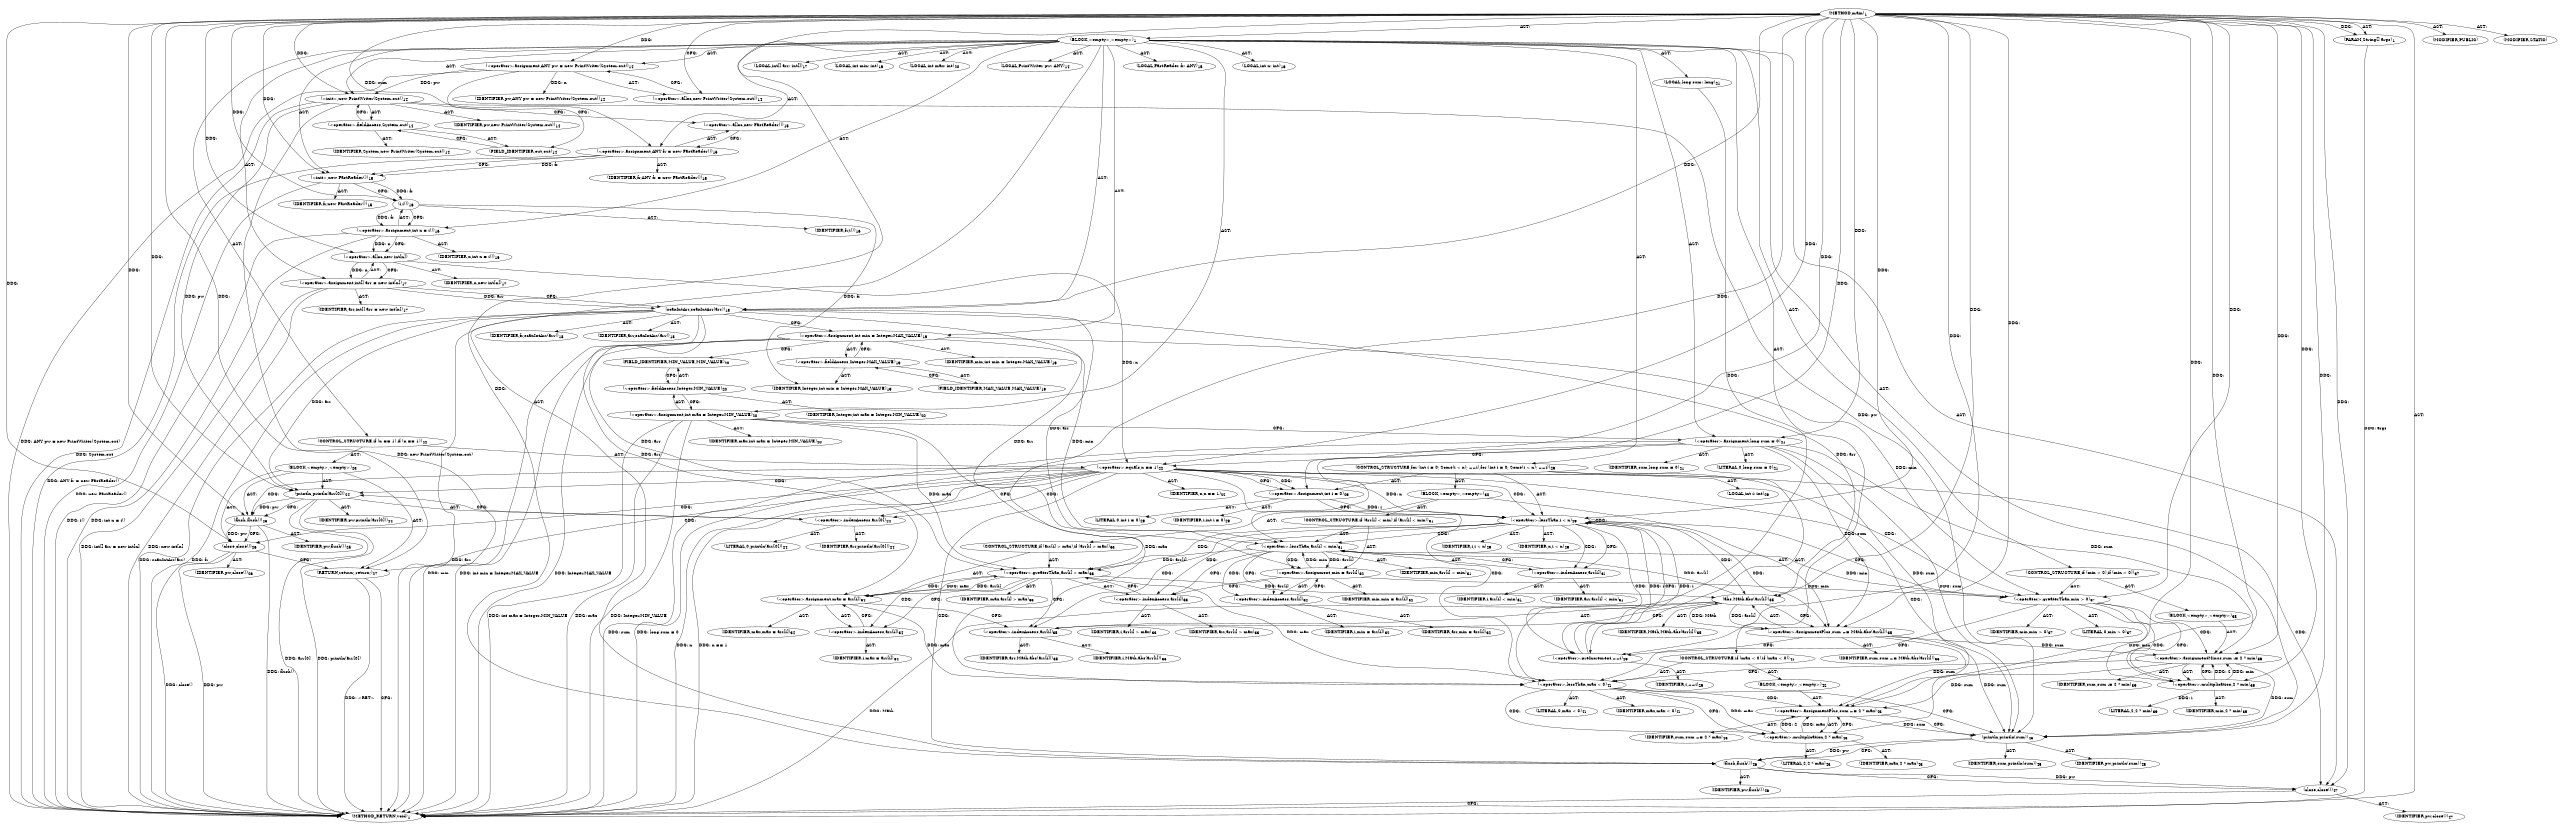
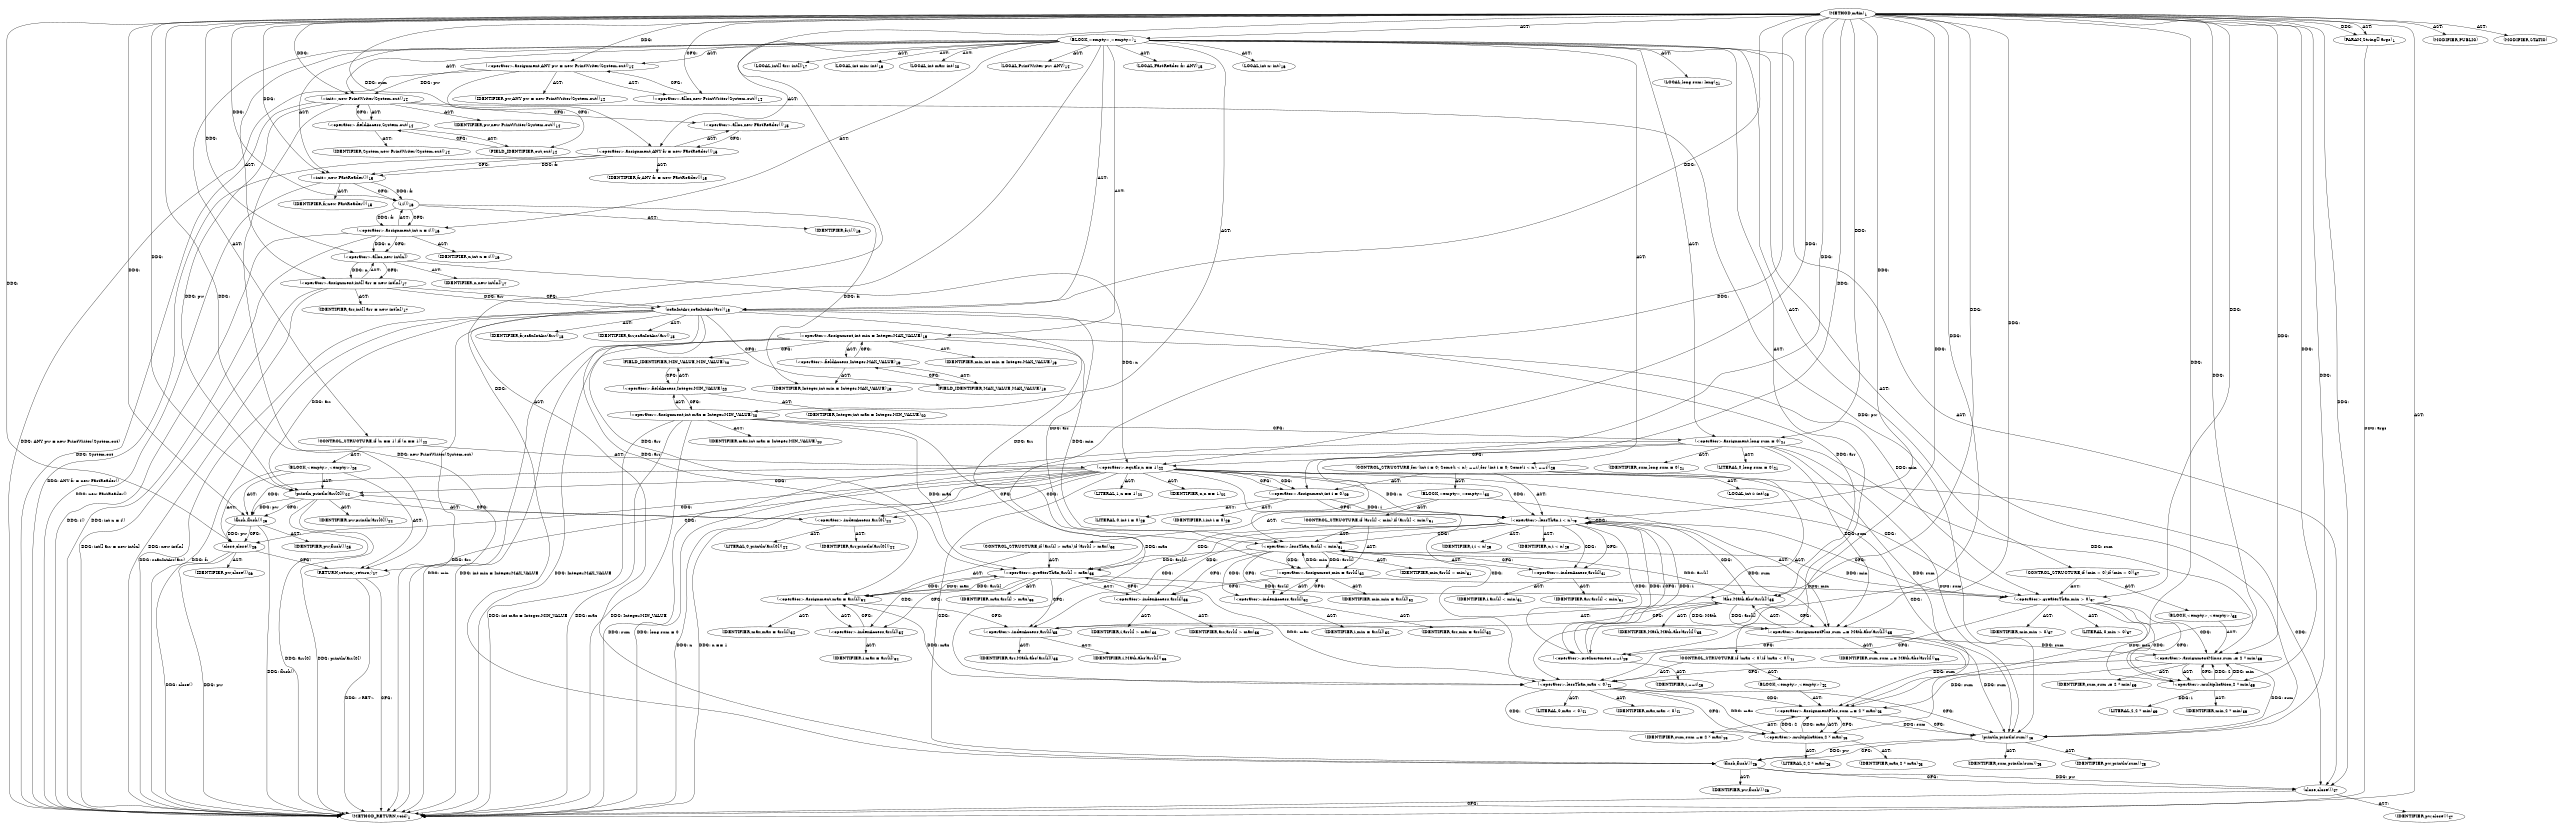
(559, 83) -> (559, 83)
(777, 322) -> (811, 376)
(1801, 480) -> (1929, 470)
none -> (1118, 494)
(1574, 520) -> (1574, 520)
(1759, 573) -> (1759, 573)
(1075, 615) -> none
